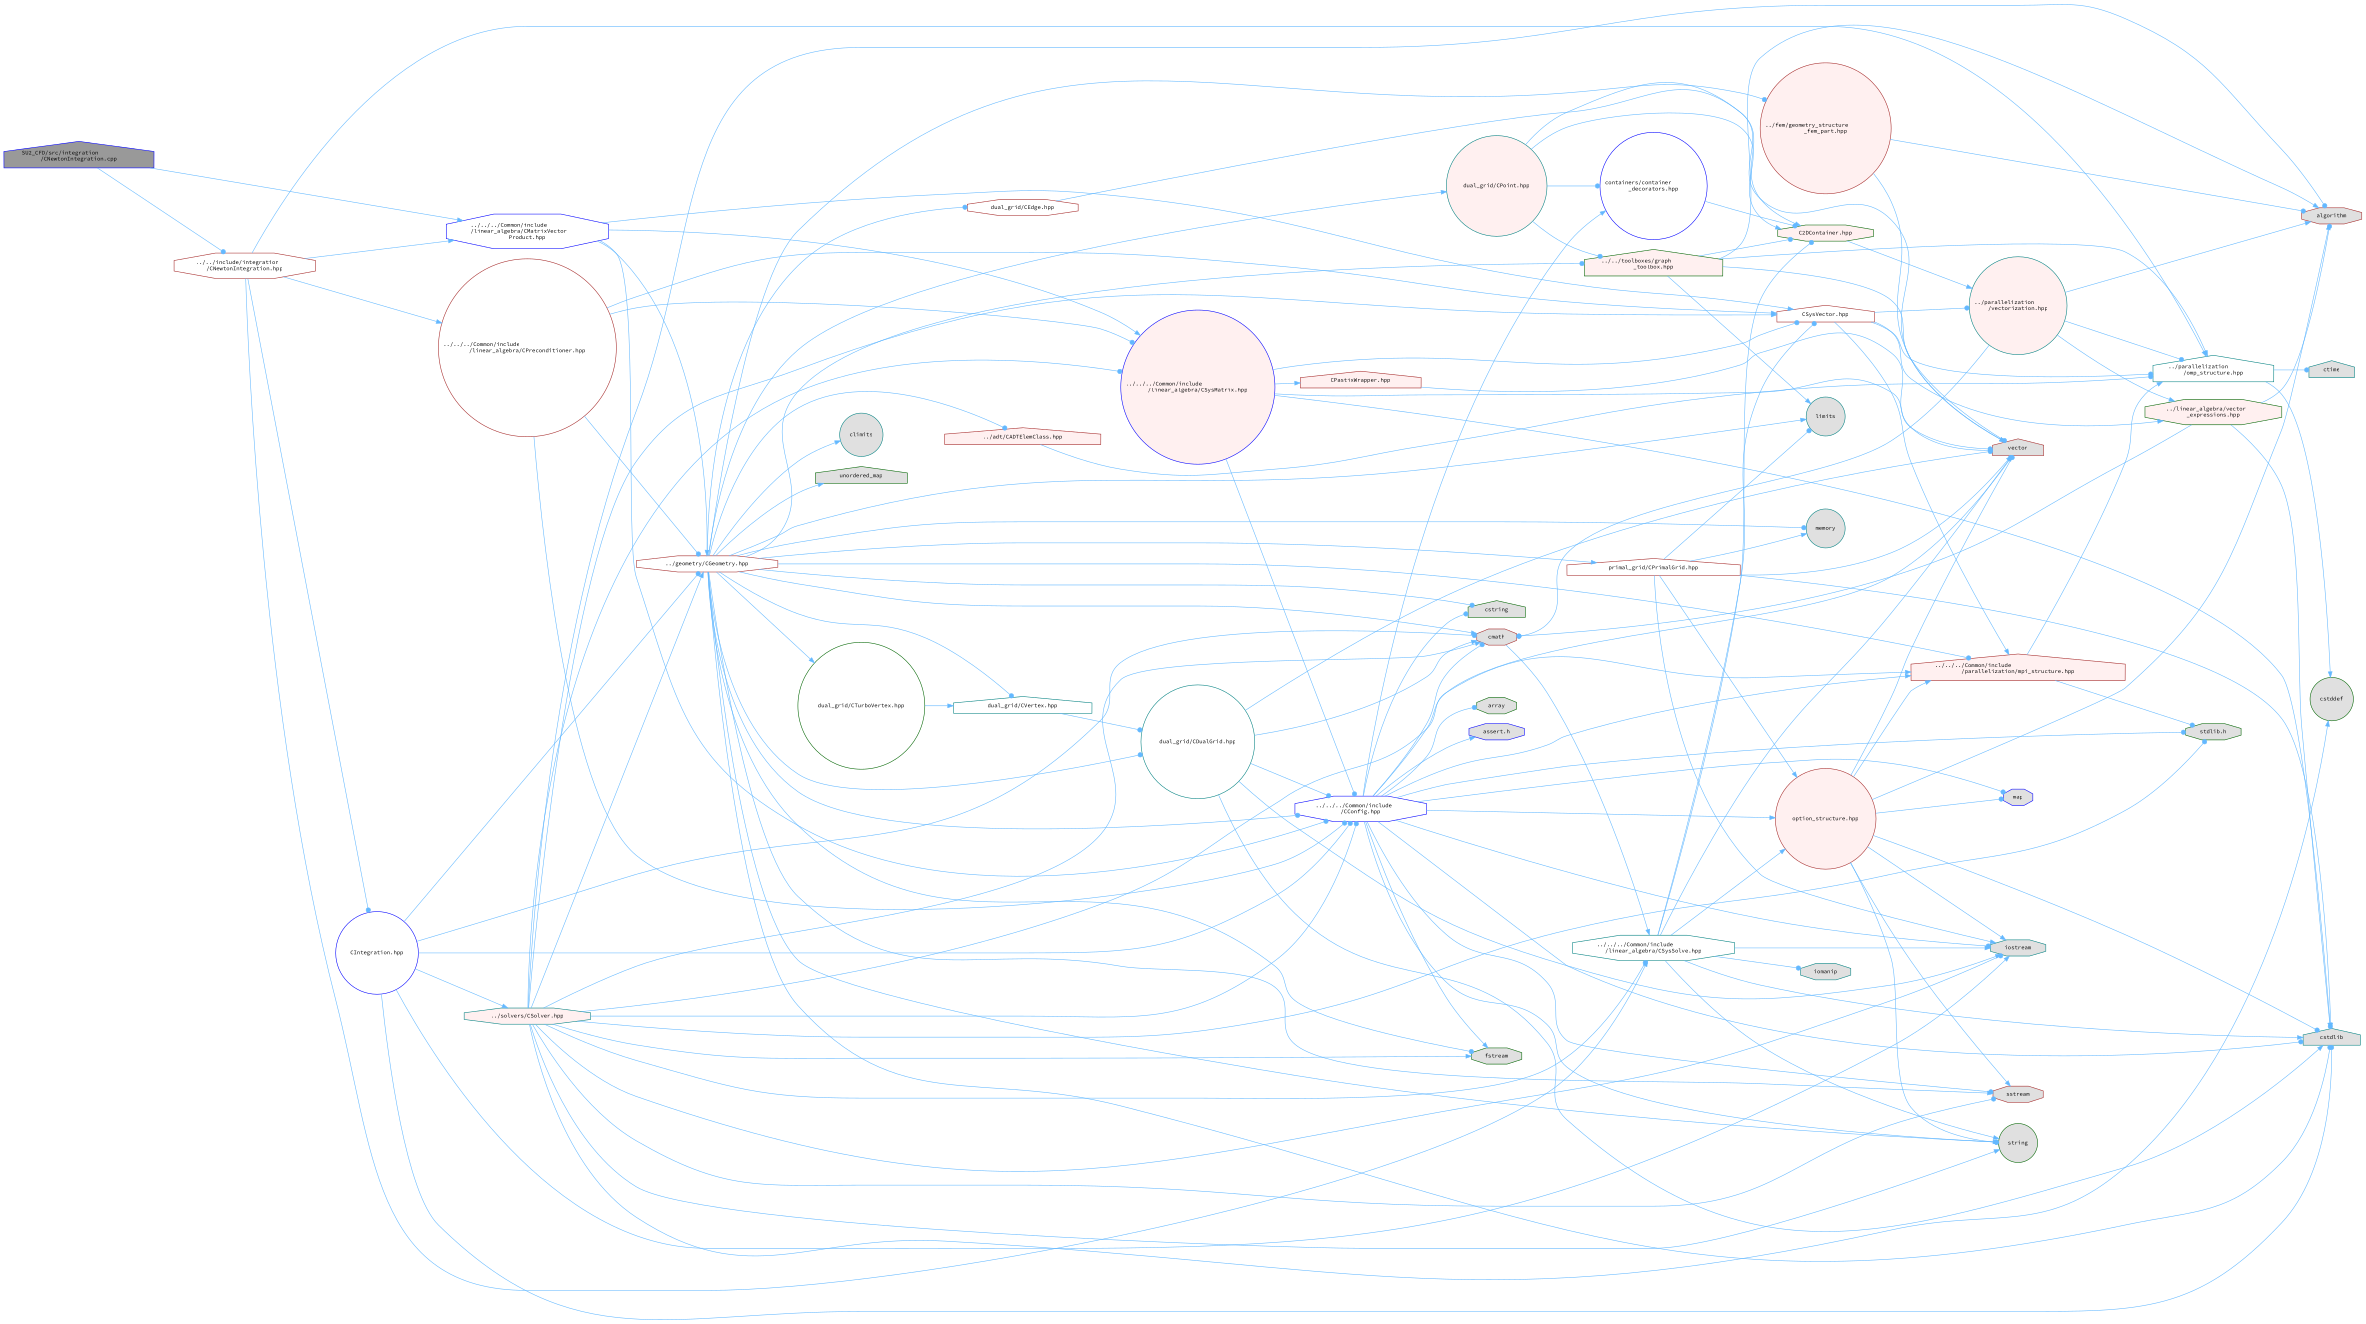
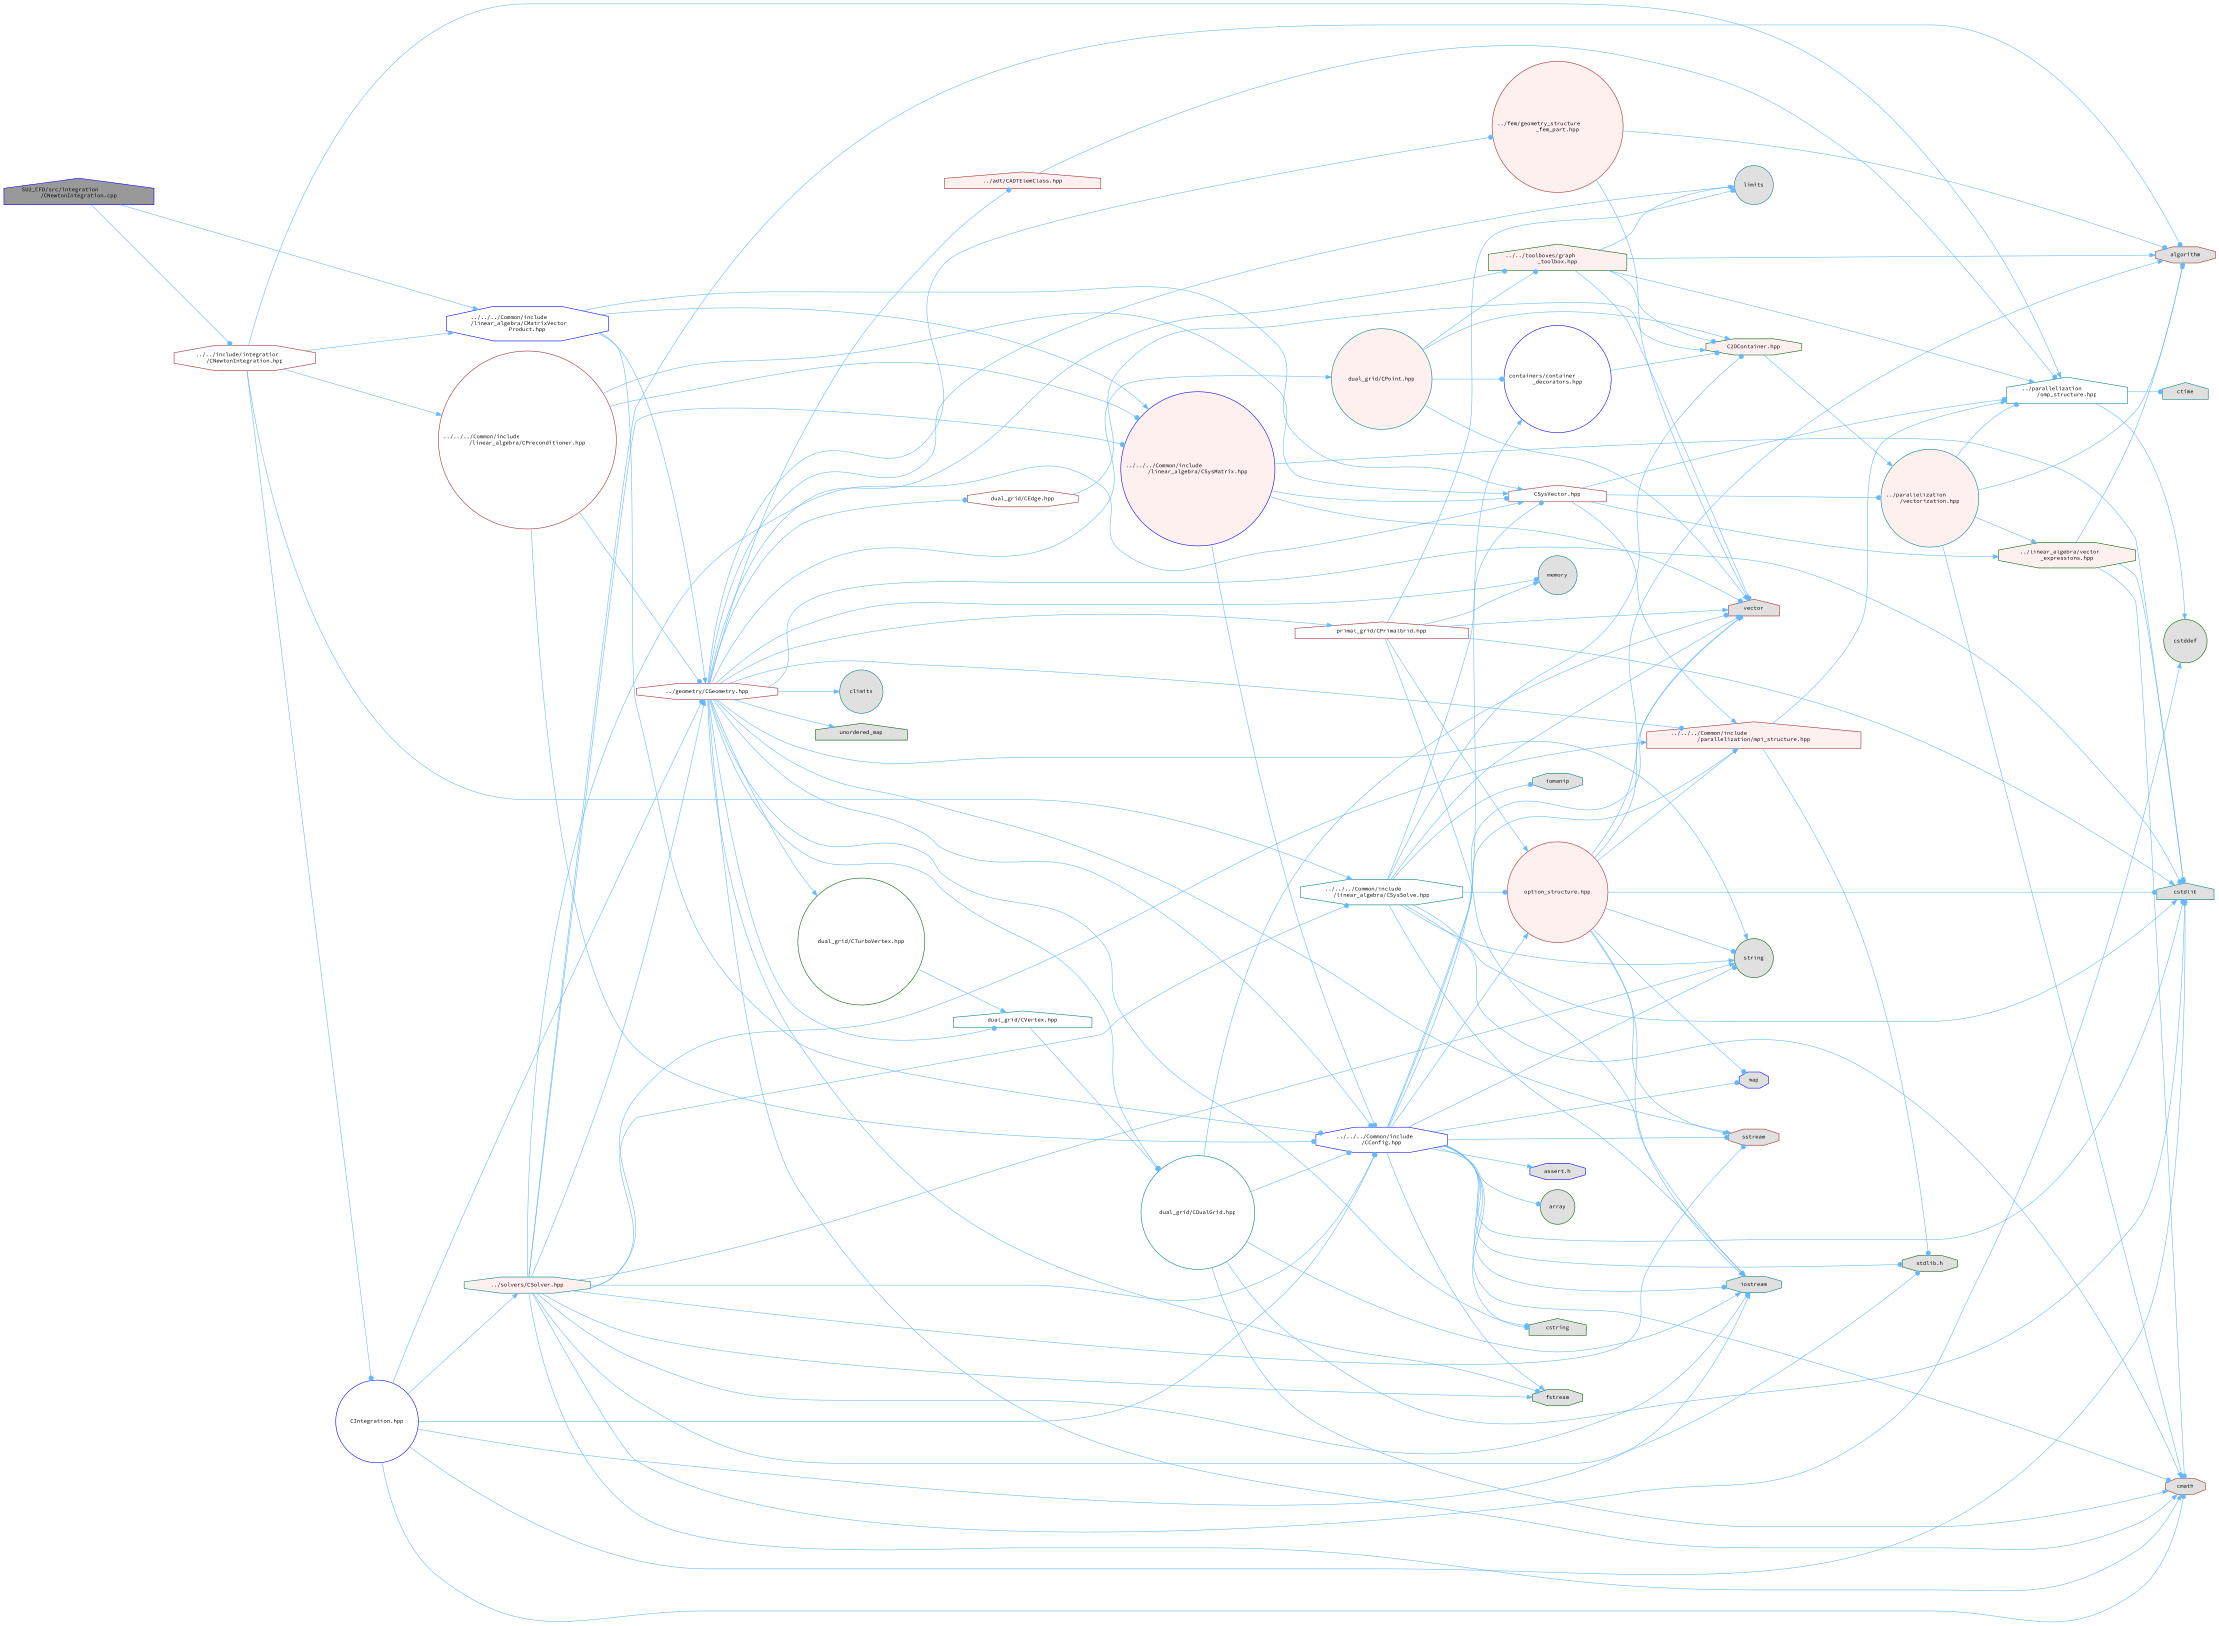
(1361, 380) -> none
(1497, 706) -> (1558, 1207)
(1589, 772) -> (1855, 1064)
(1726, 894) -> (1483, 892)
